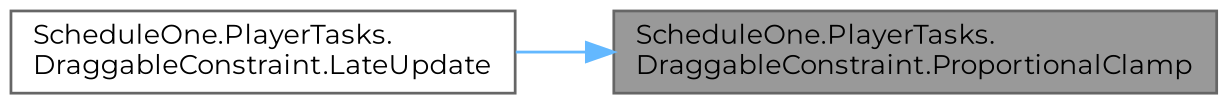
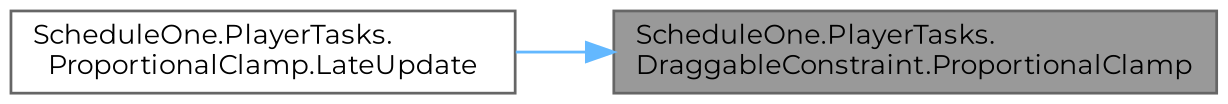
(263, 52) -> (263, 52)
